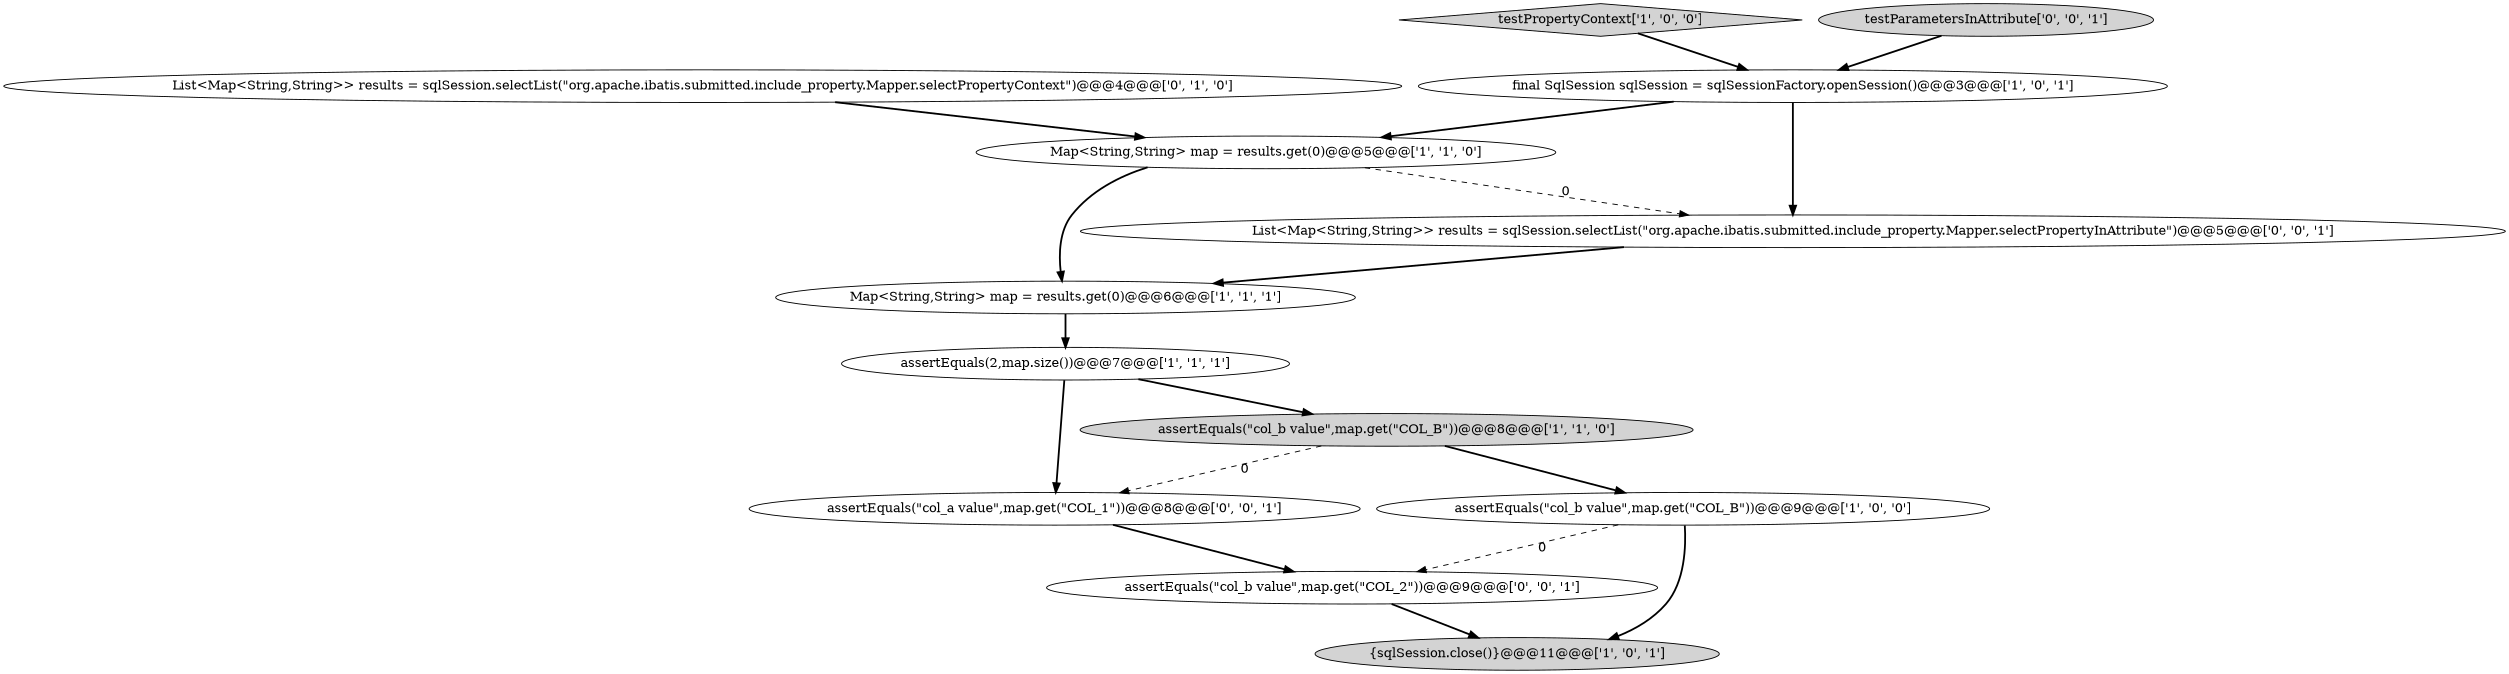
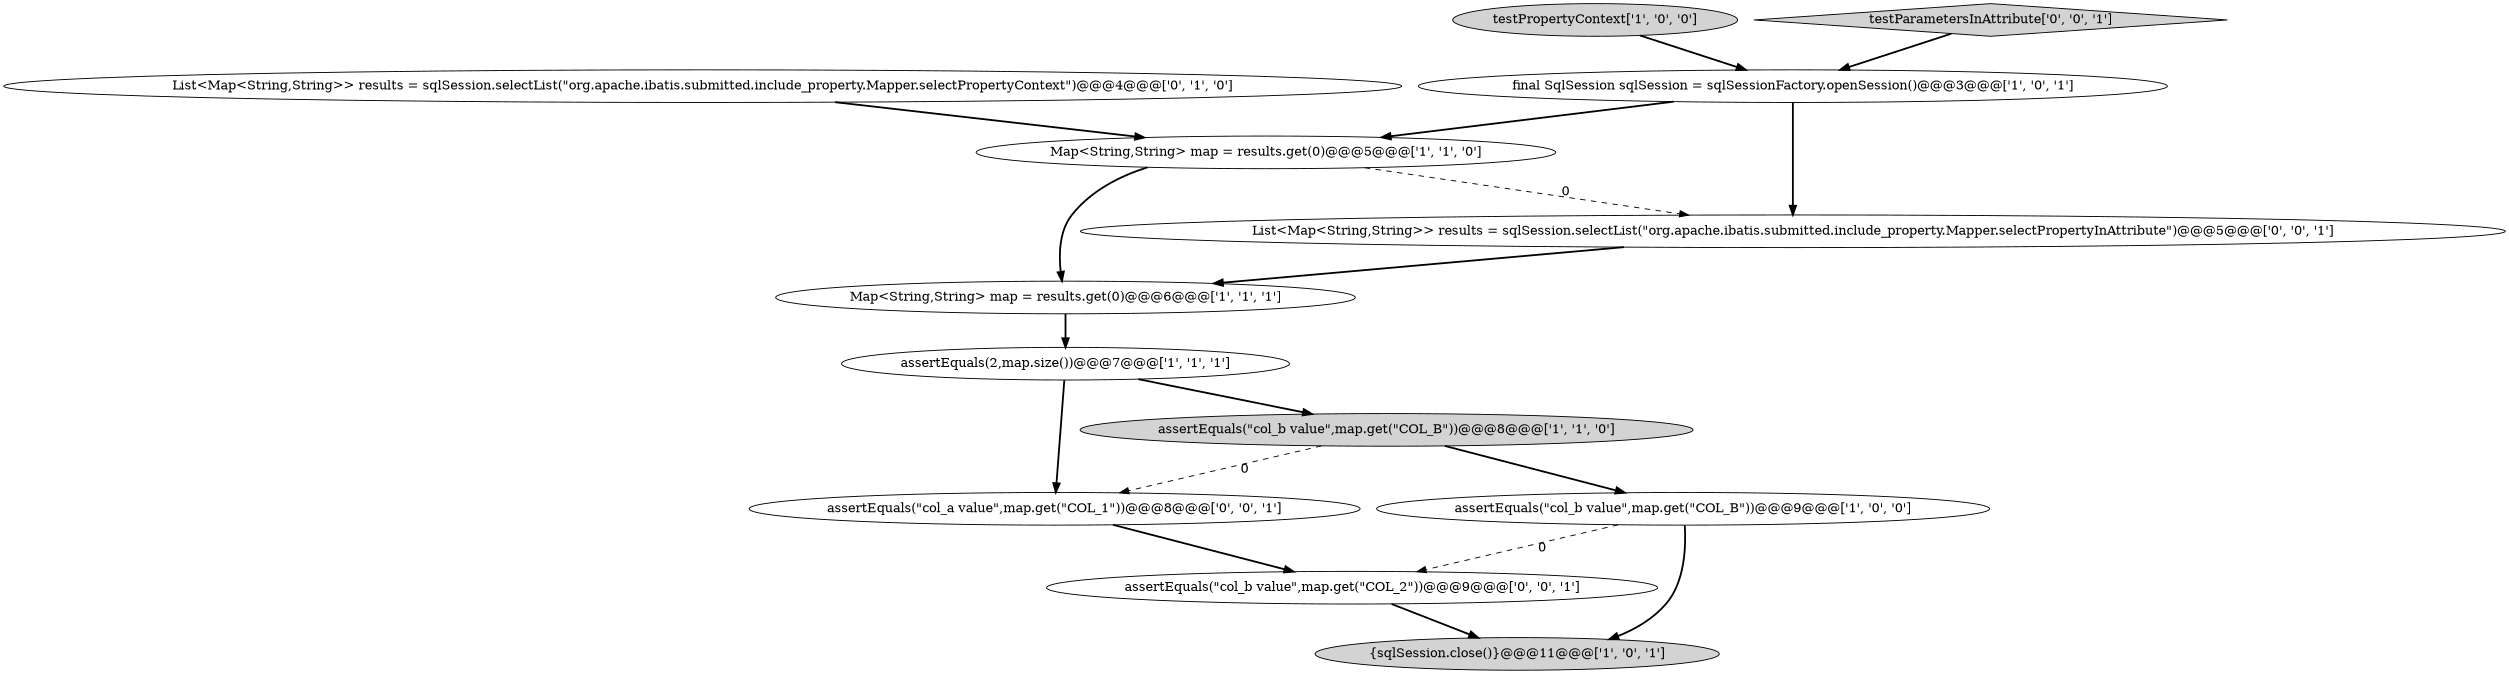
(1601, 20) -> (1595, 20)
(1986, 20) -> (1991, 20)
